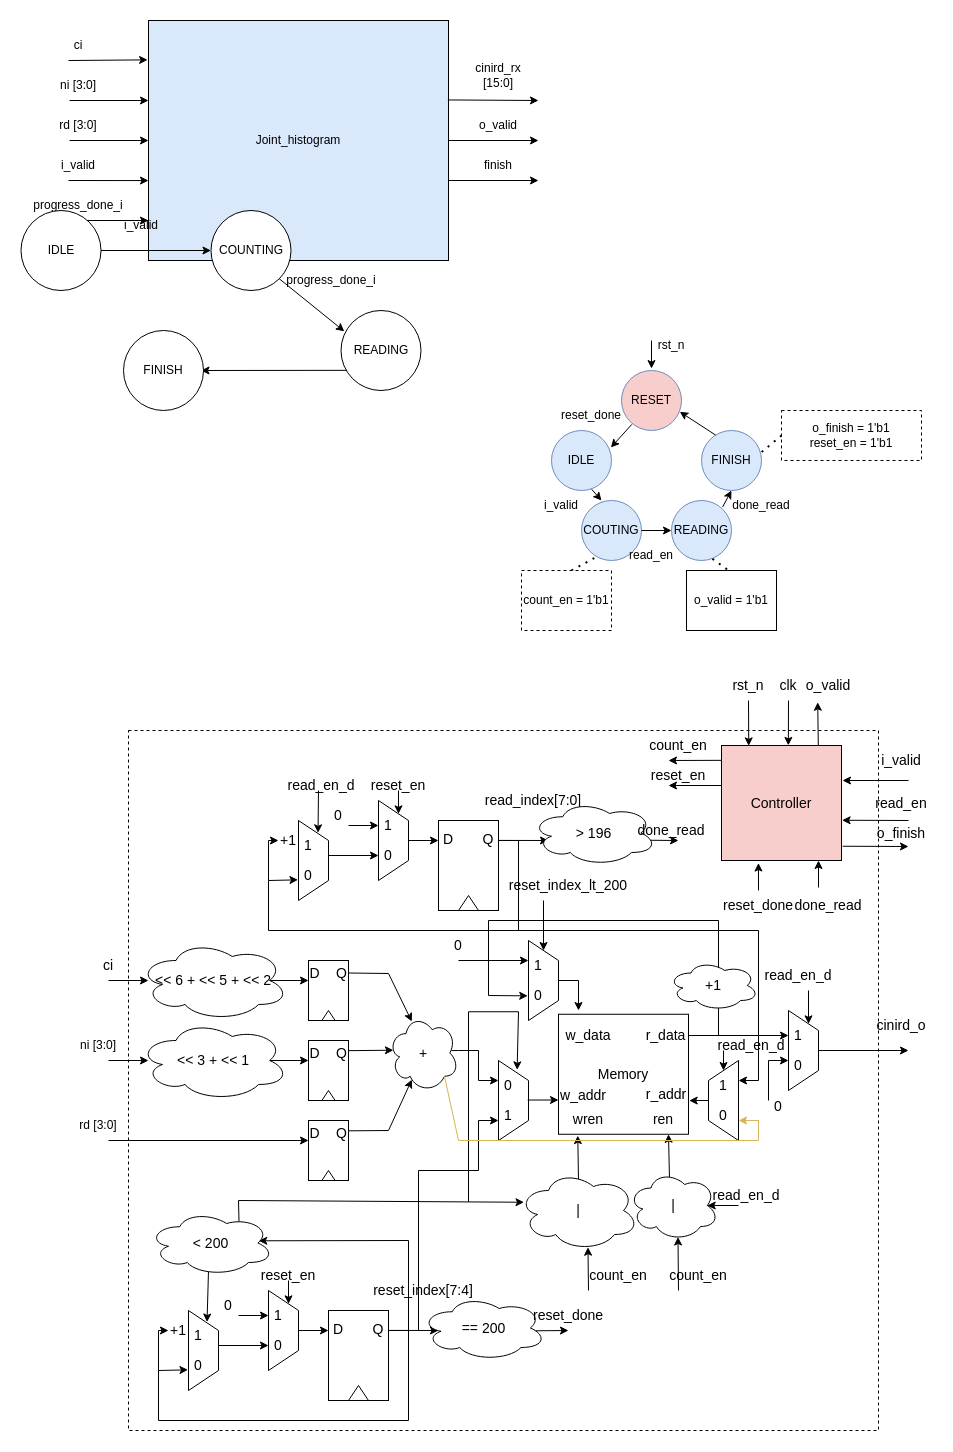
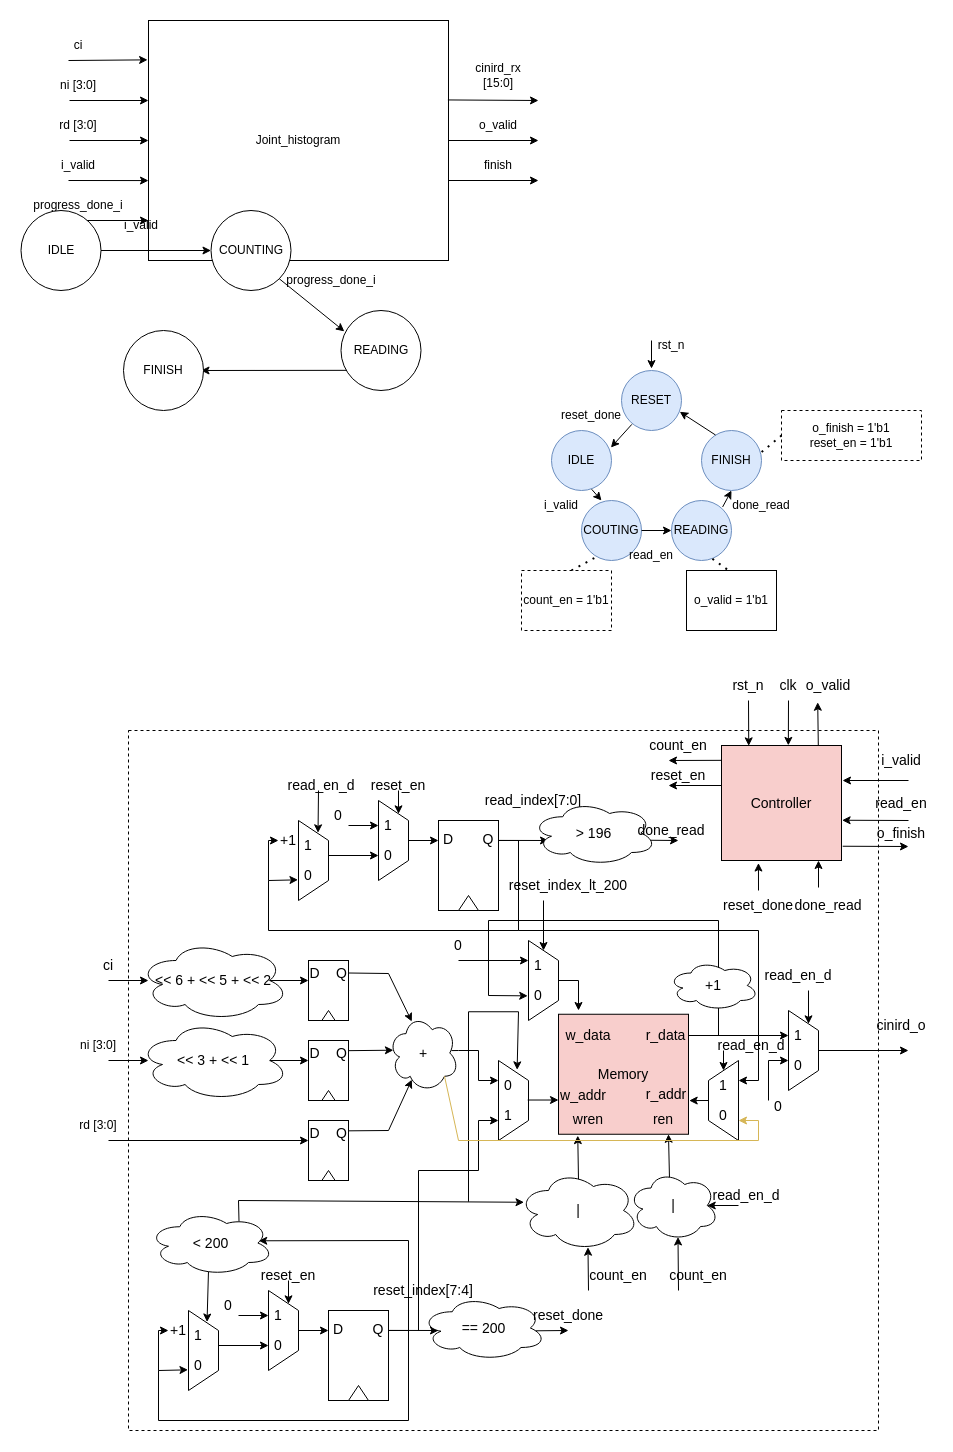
(299, 141) -> (299, 141)
(652, 401) -> (652, 401)
(624, 1074) -> (624, 1074)
